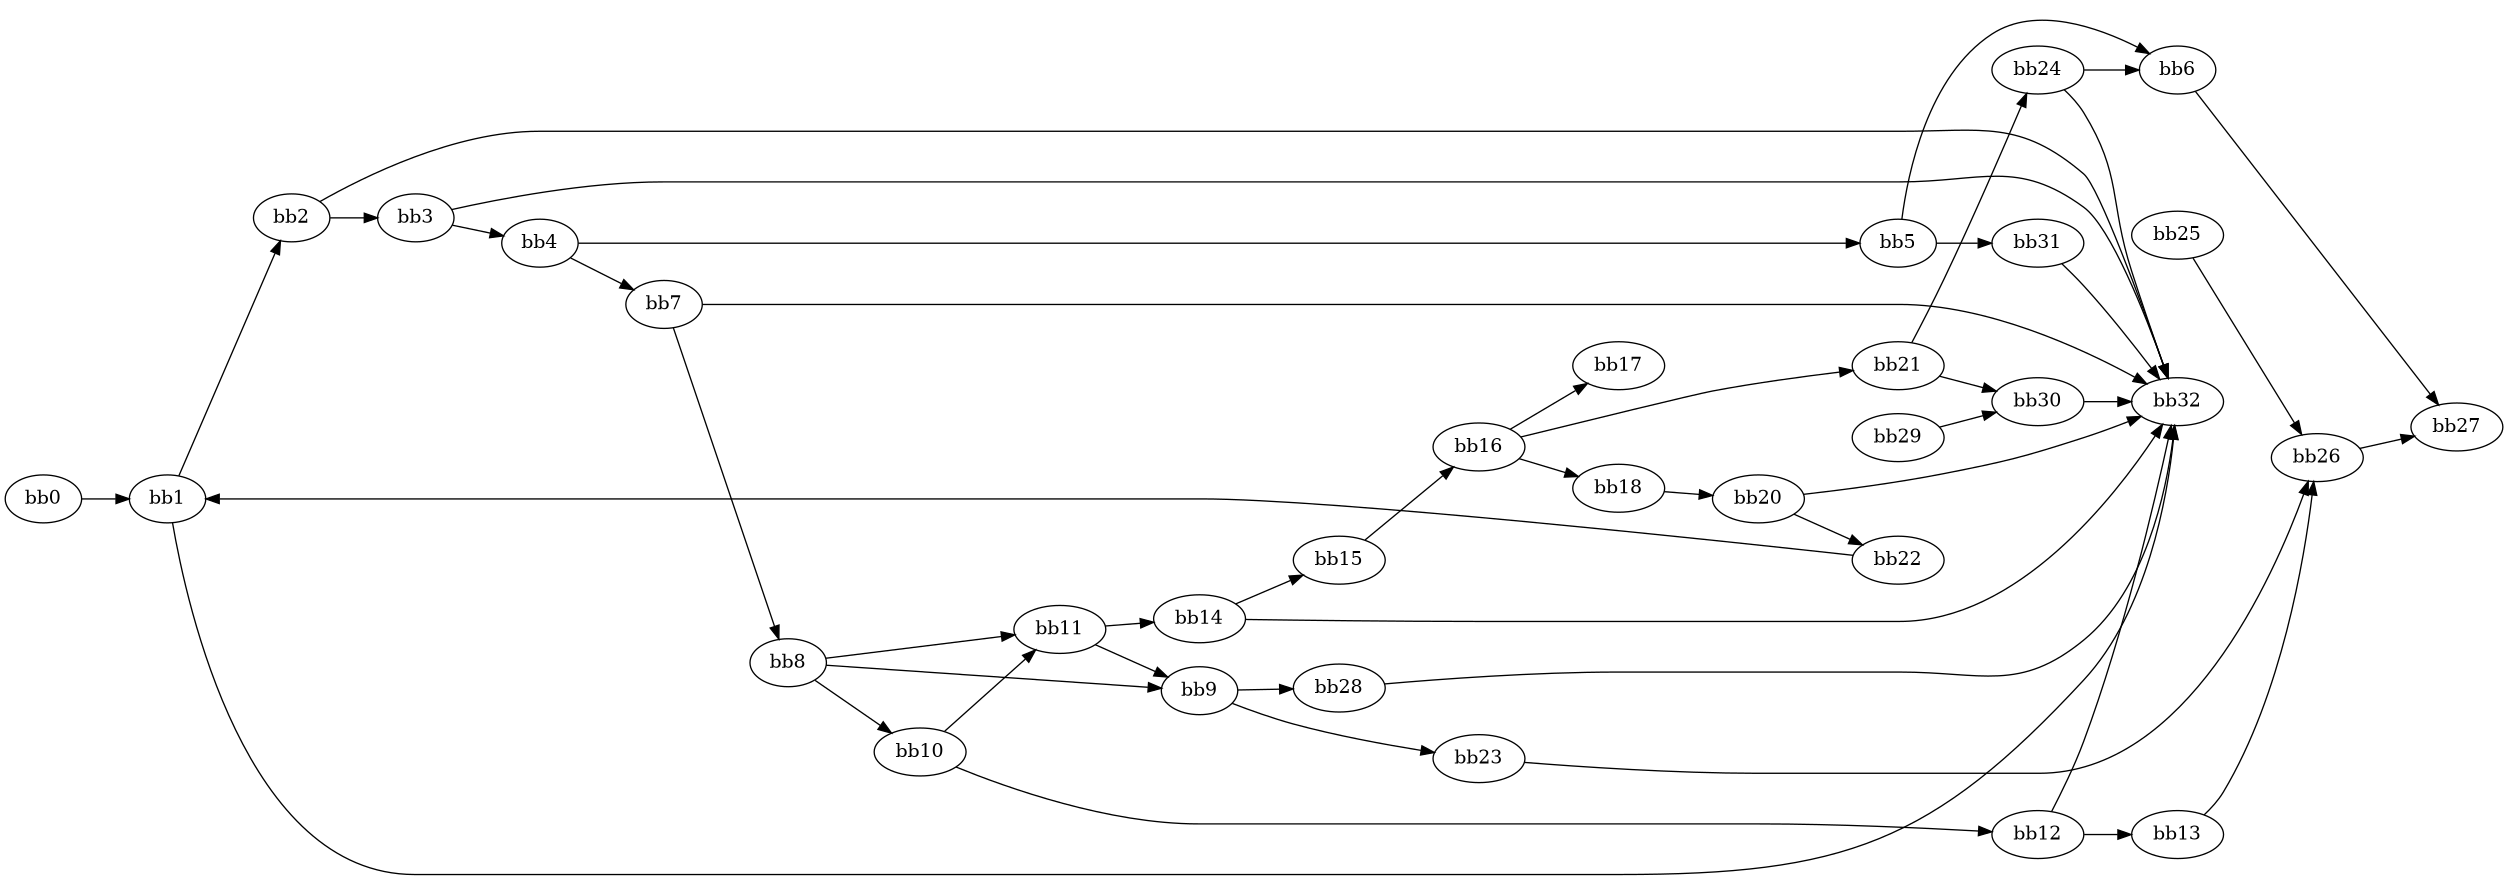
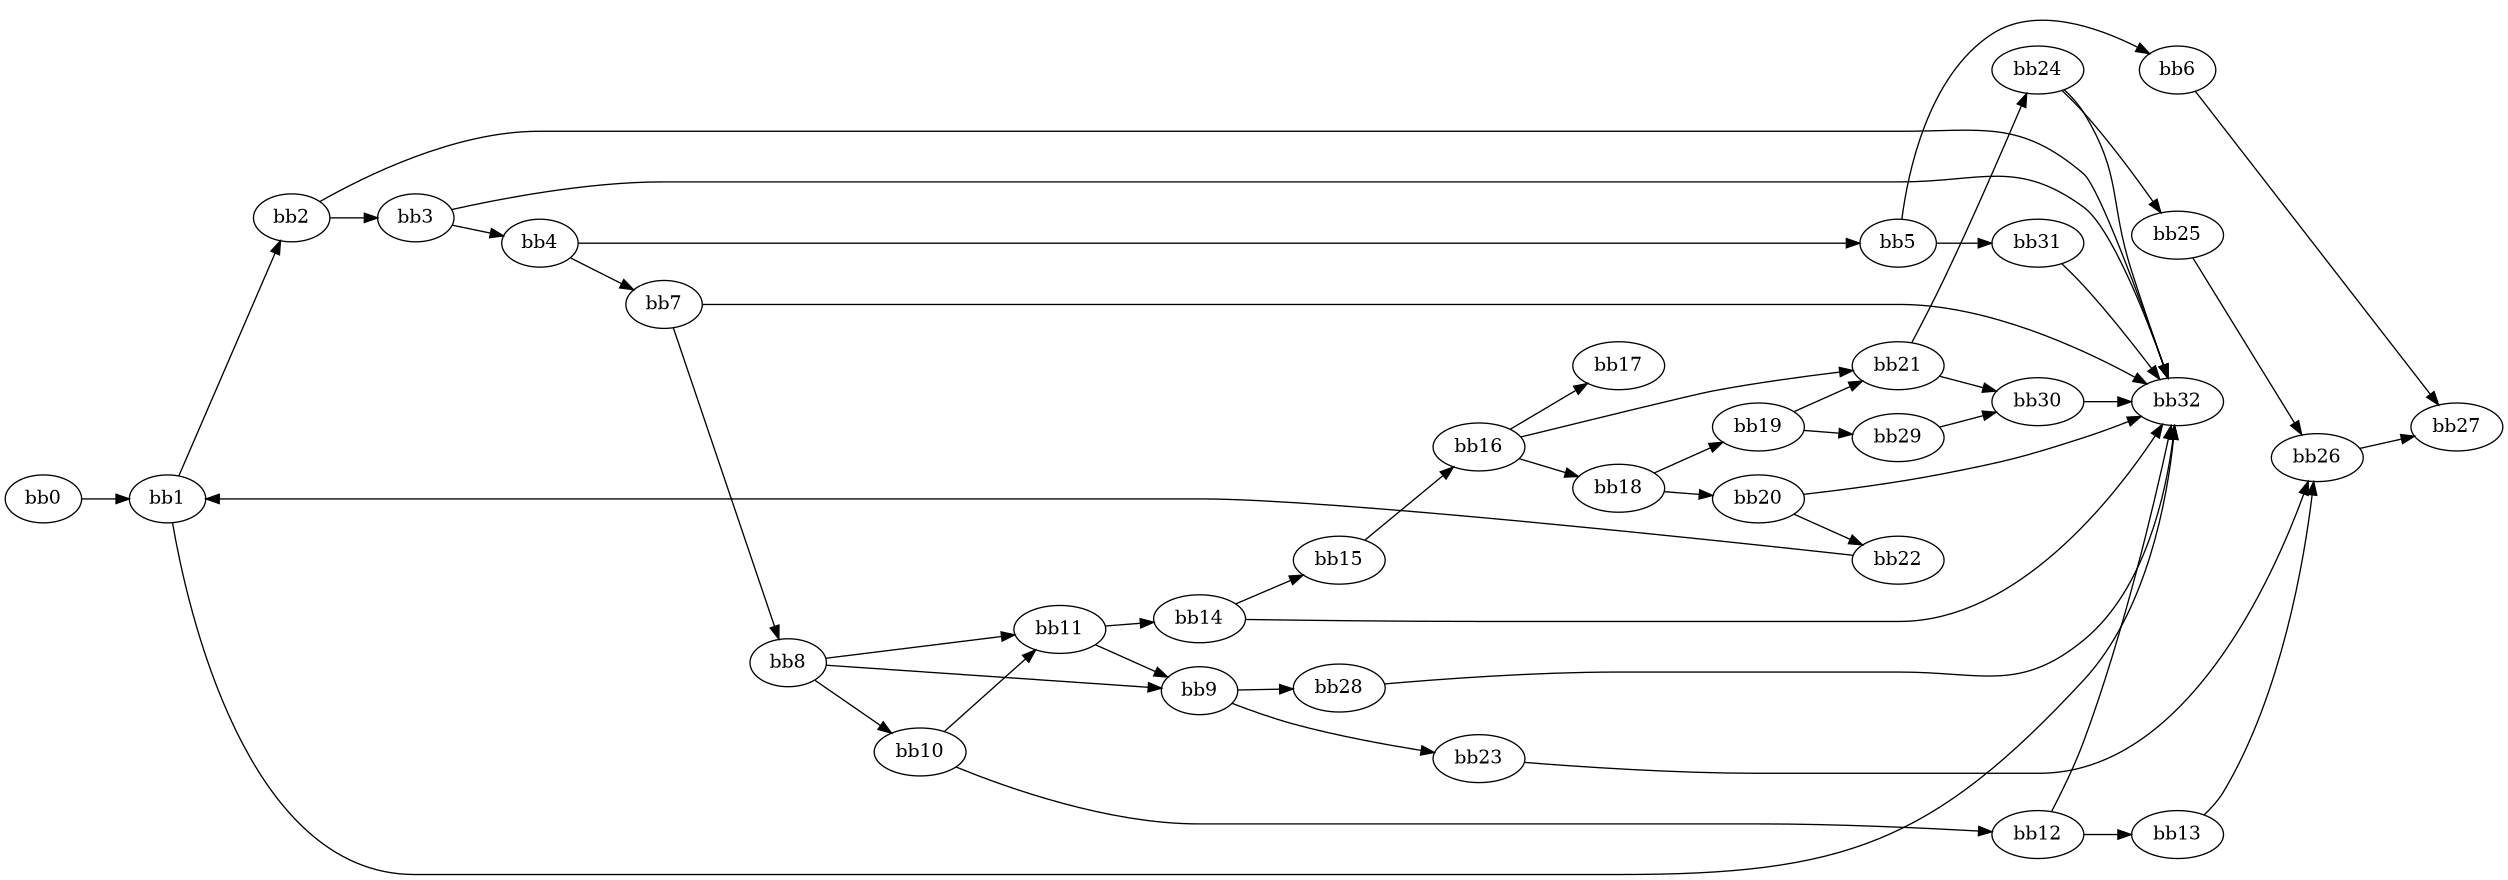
(2105, 70) -> (2110, 144)
none -> (1758, 427)
